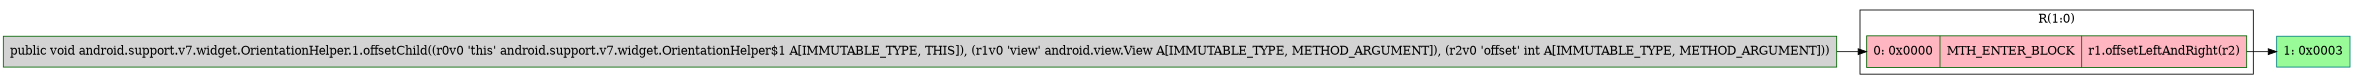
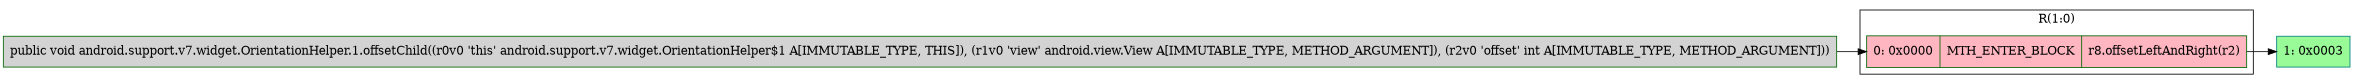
(2164, 51) -> (2164, 51)
